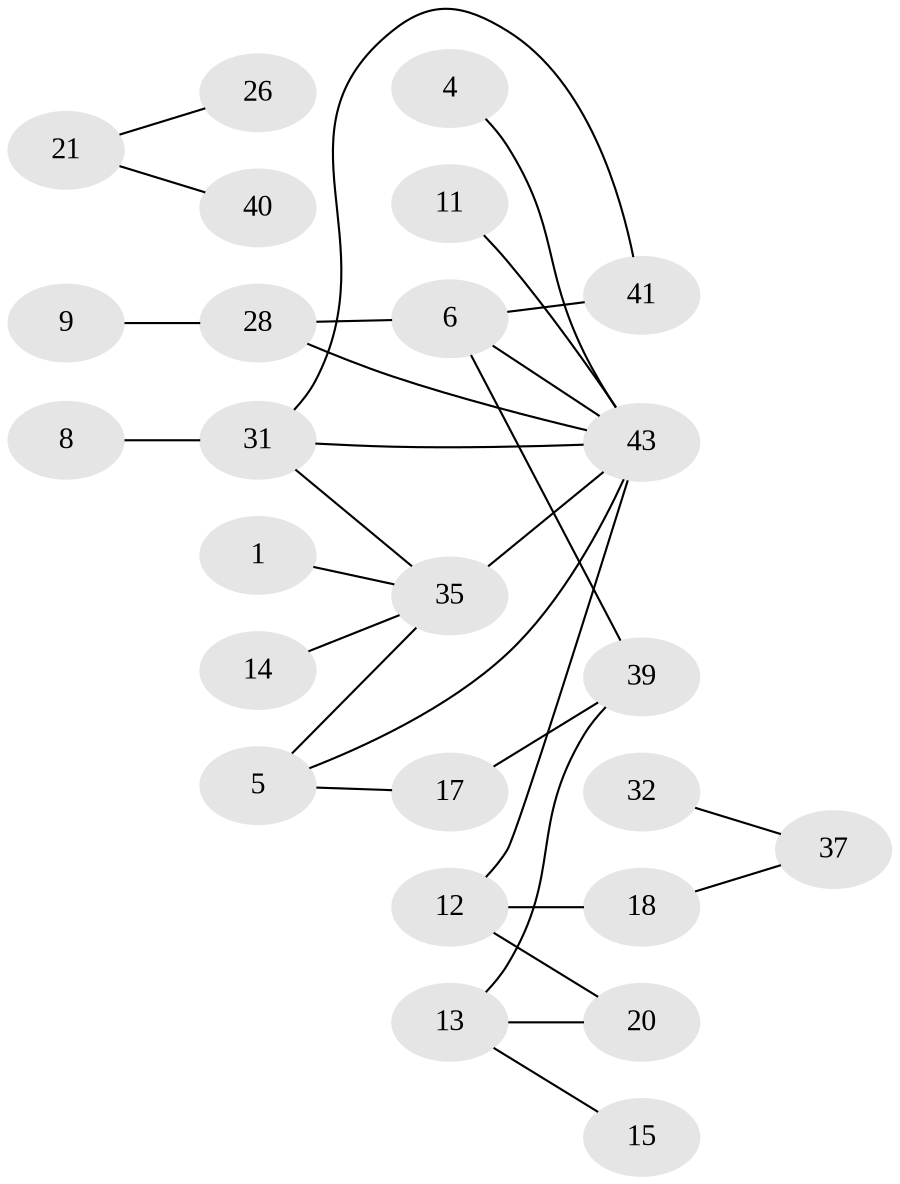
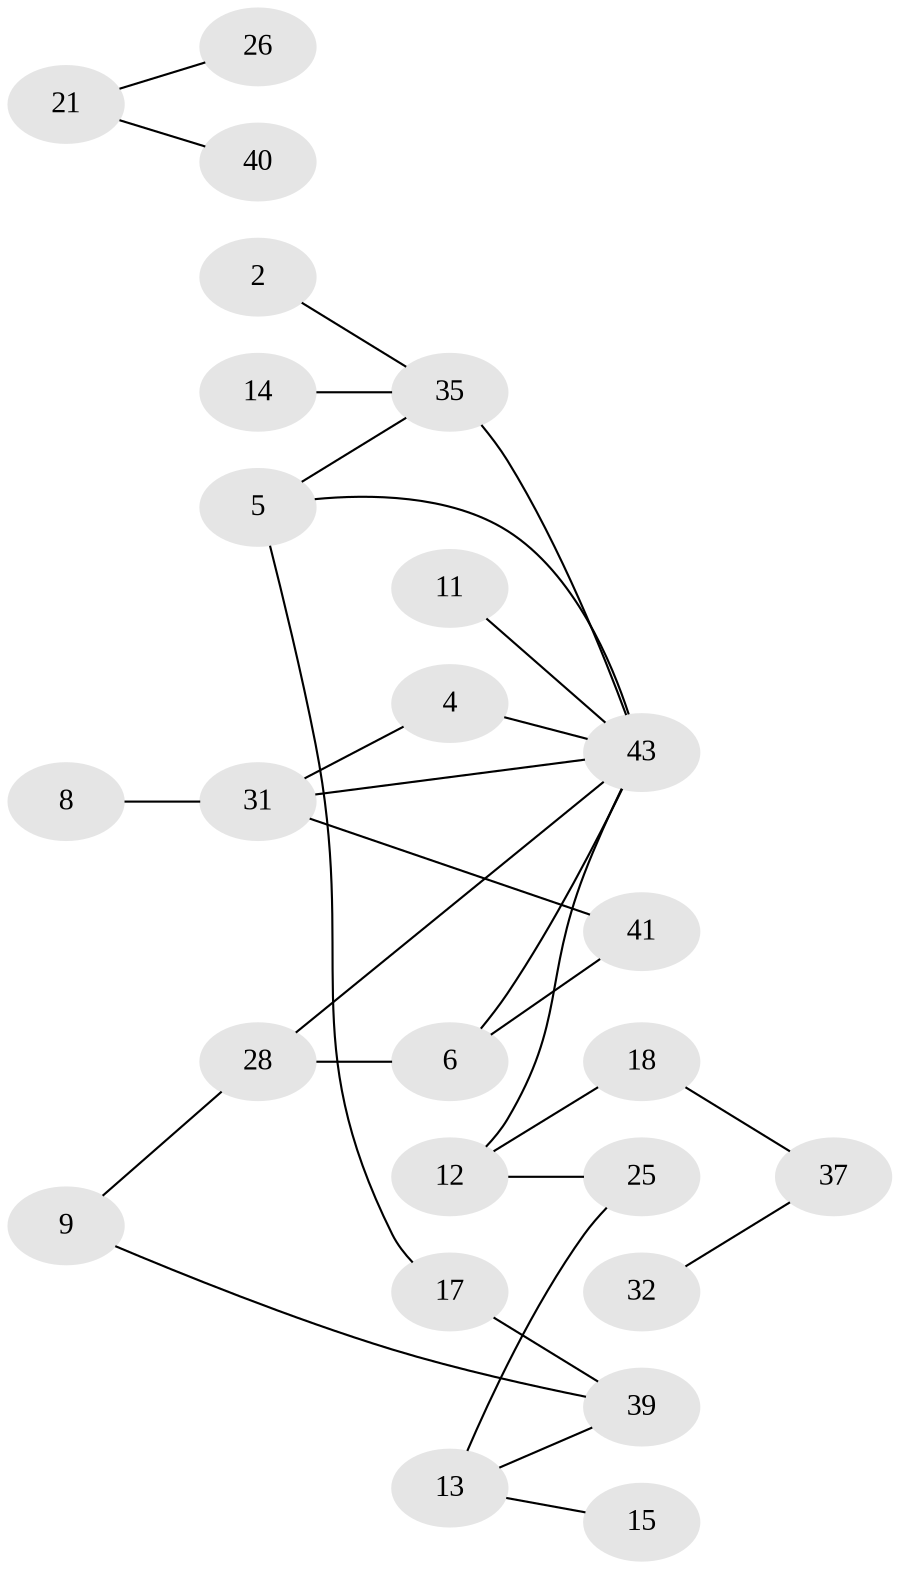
(546, 498) -> (346, 1335)
(354, 518) -> (354, 752)
(258, 555) -> (258, 277)
(642, 1022) -> (642, 1177)
